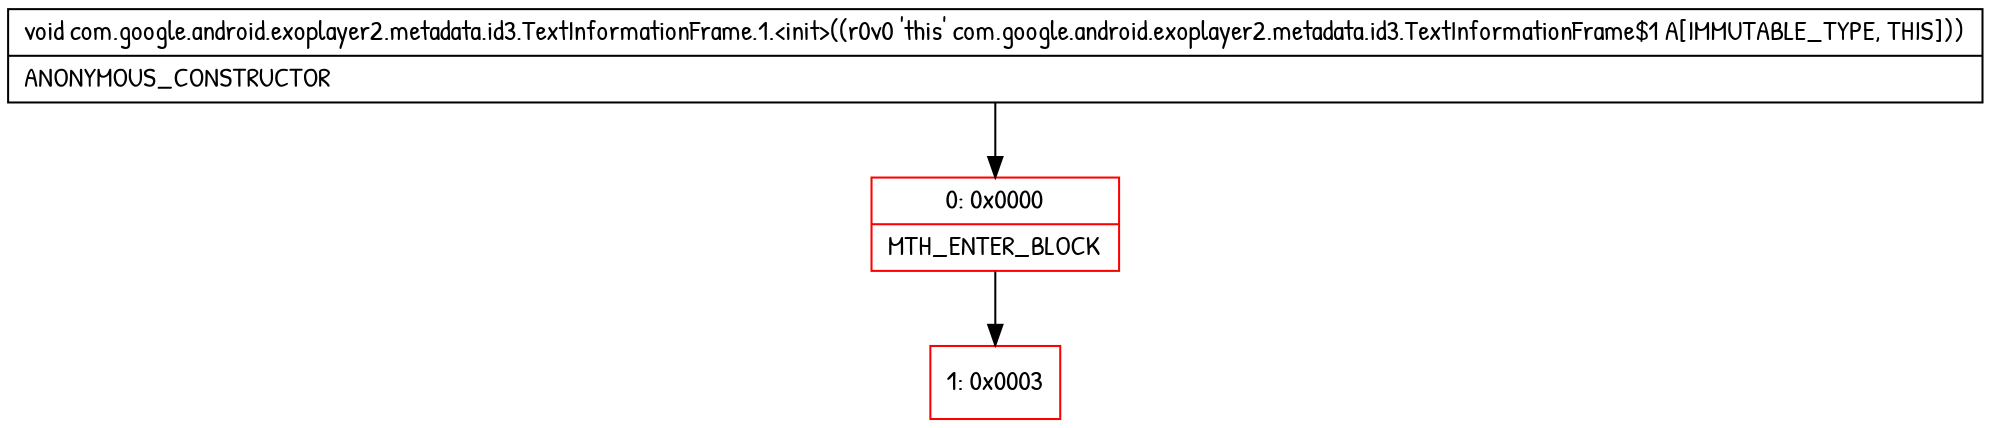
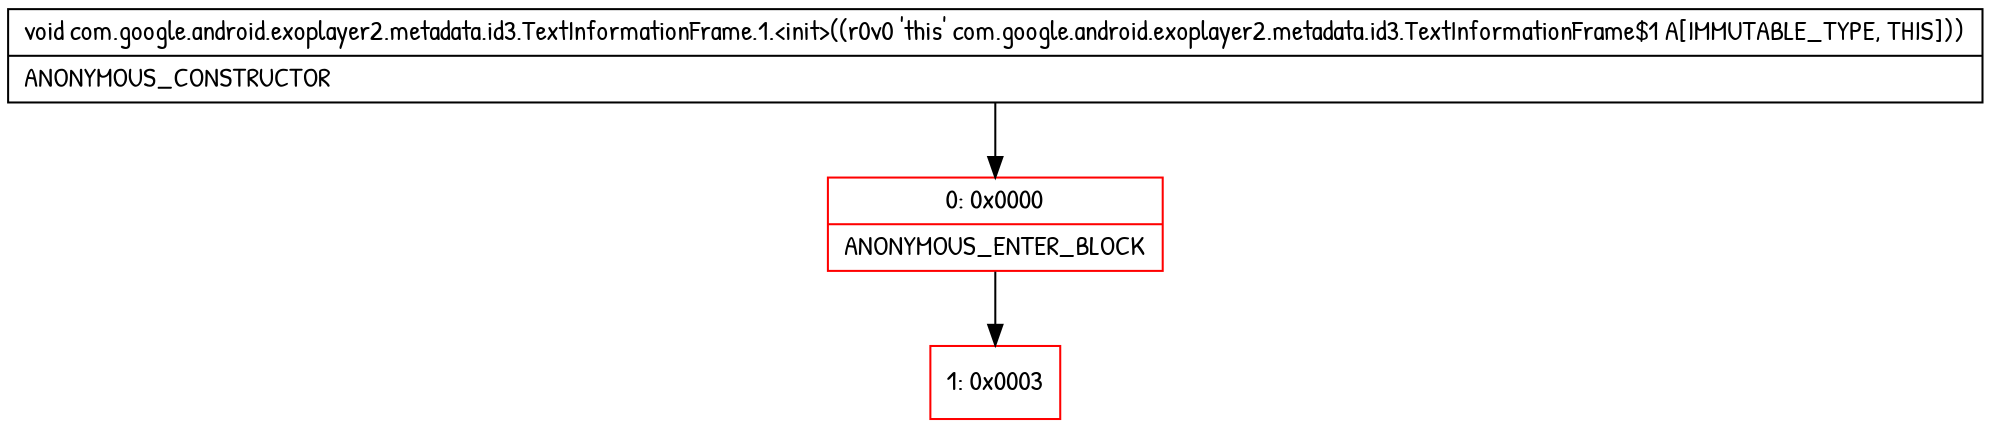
(995, 247) -> (995, 247)
